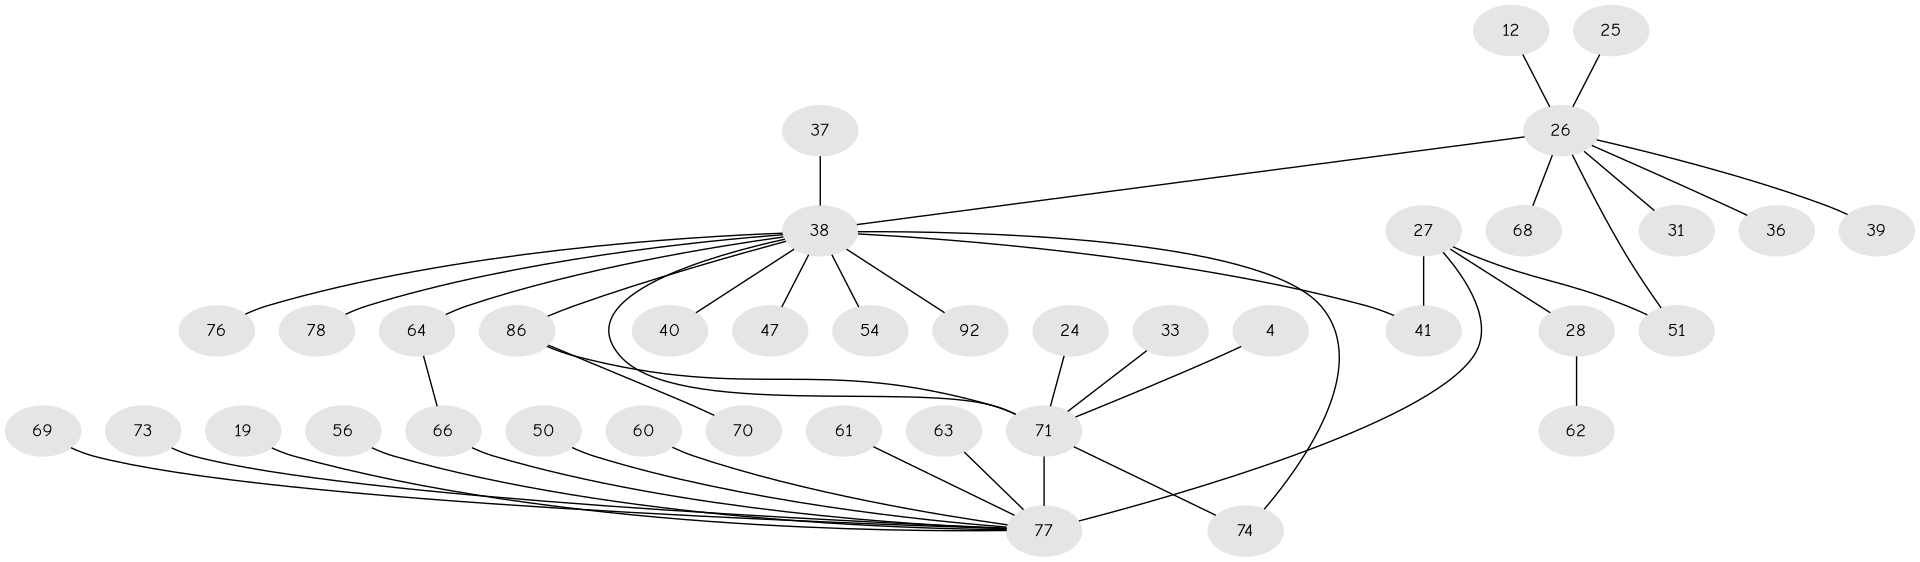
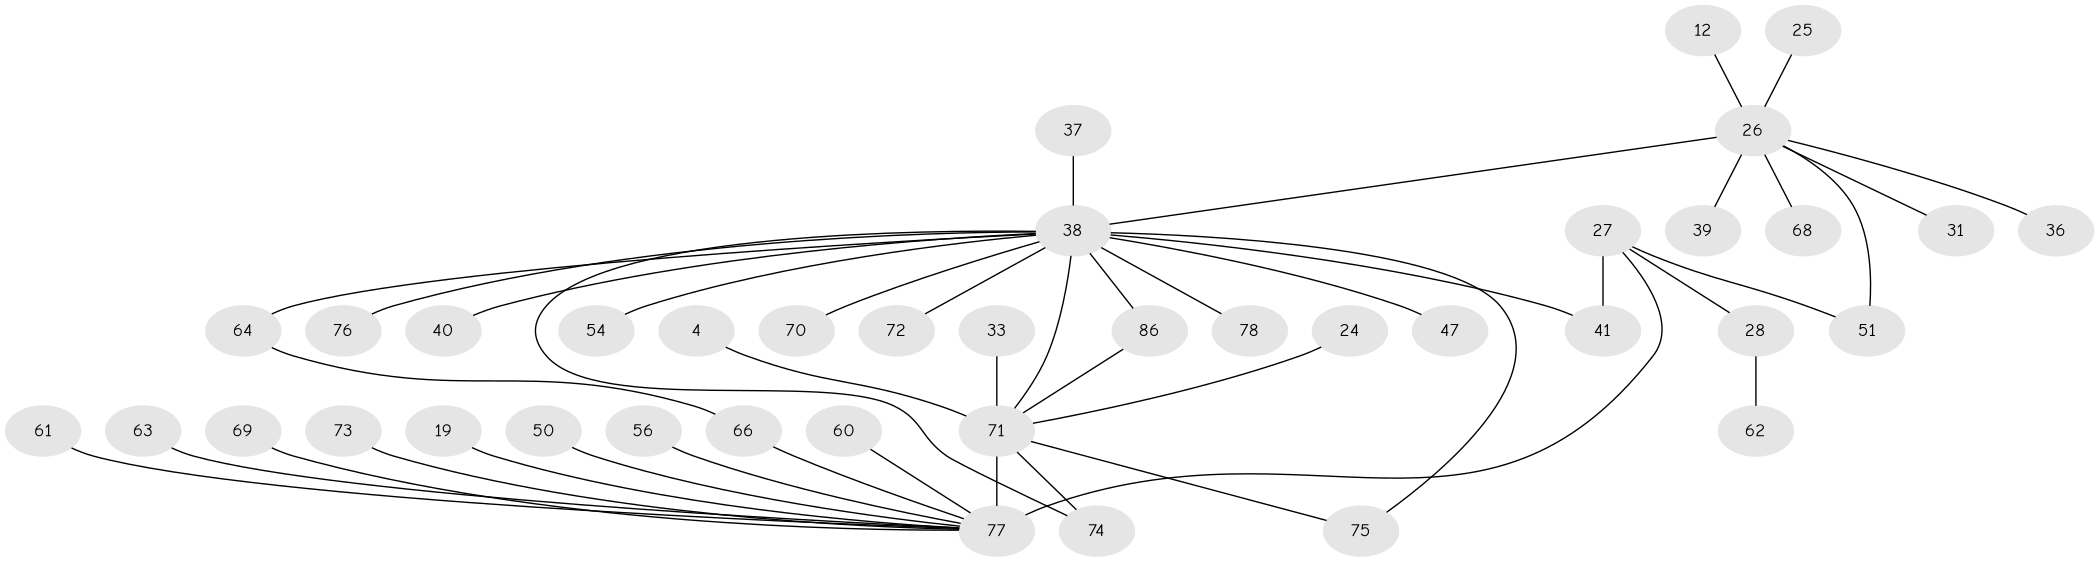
(970, 331) -> (897, 331)
(631, 380) -> (932, 275)
none -> (1361, 531)
